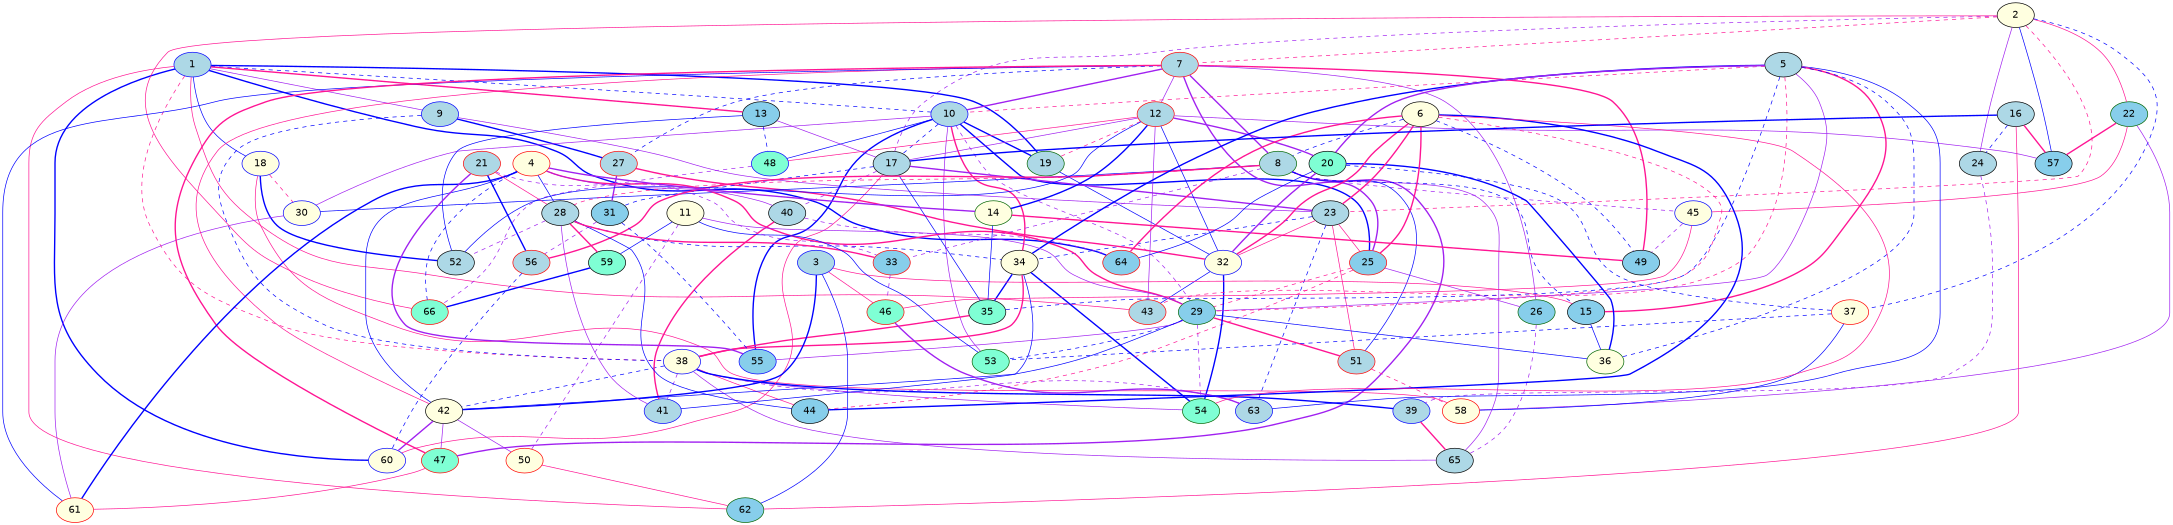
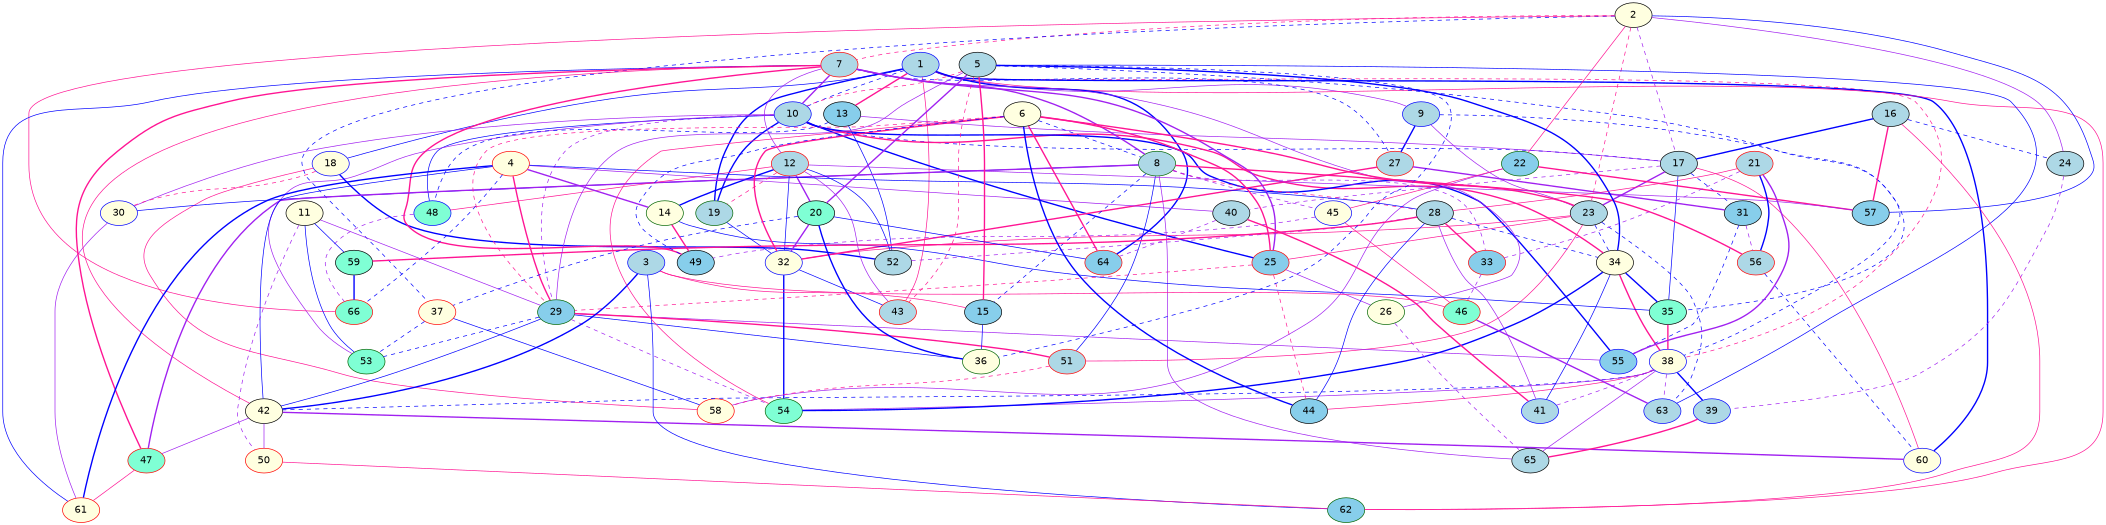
(1018, 140) -> none
(1537, 312) -> (1386, 312)
